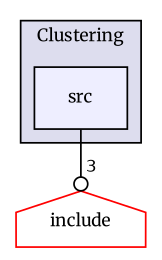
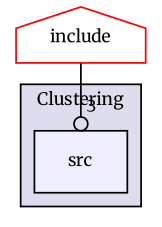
(81, 153) -> (81, 95)
